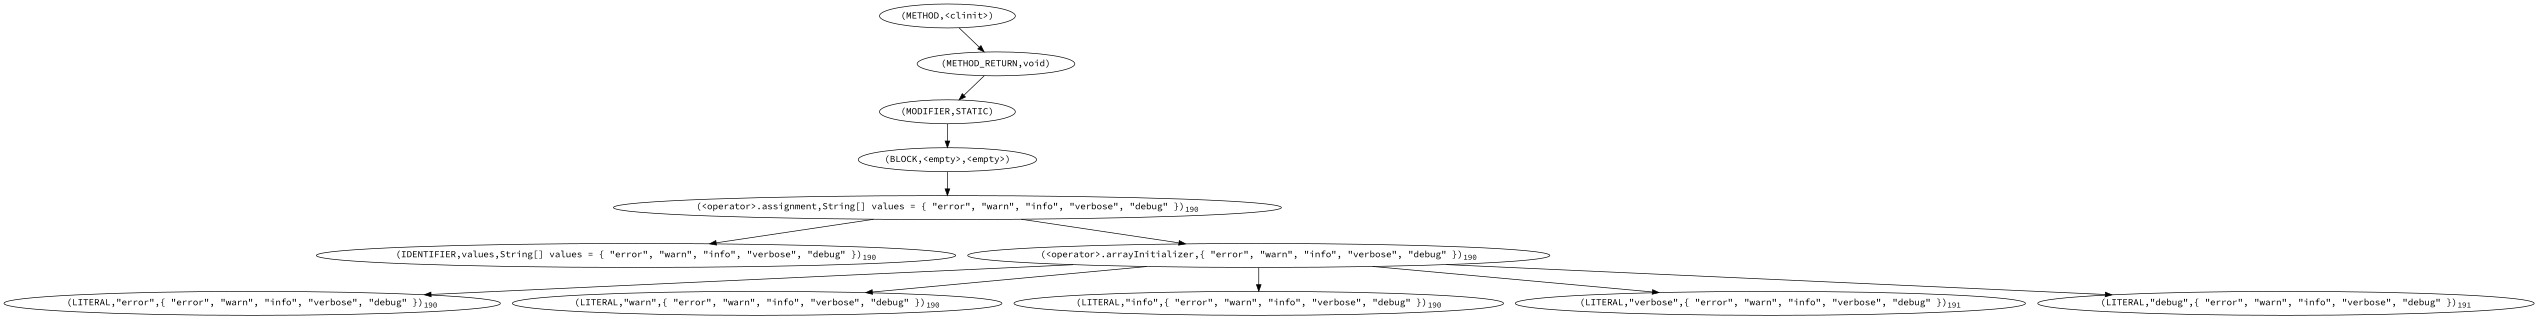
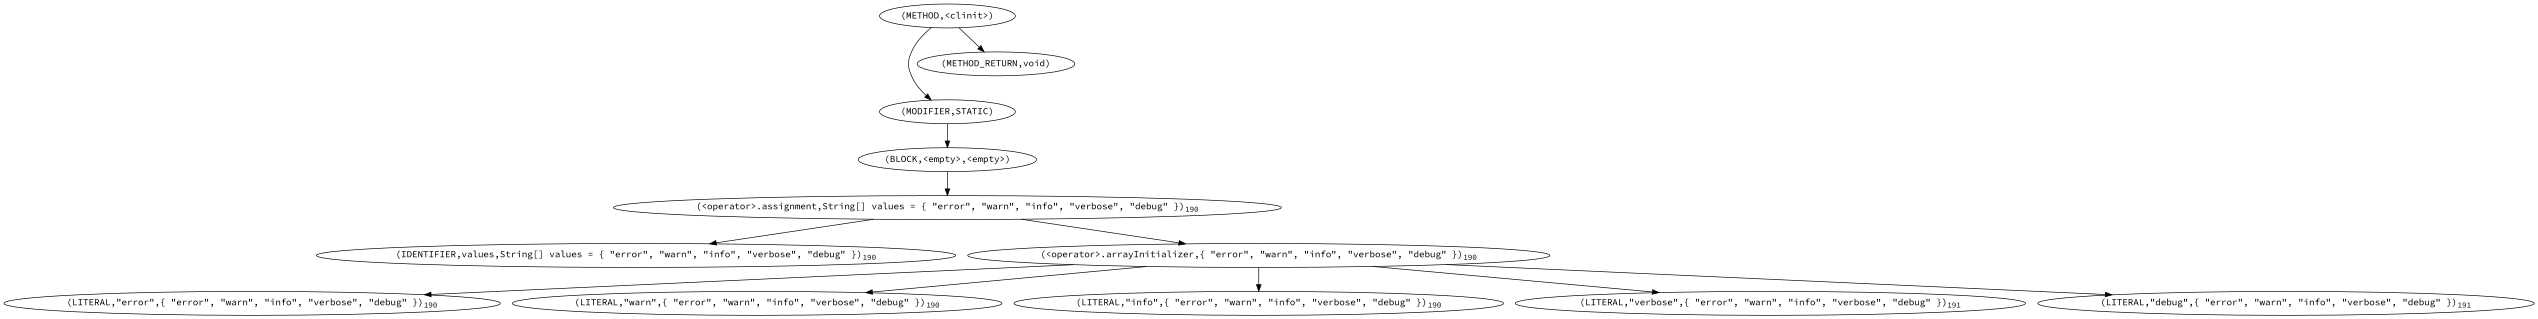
(974, 86) -> (909, 60)
